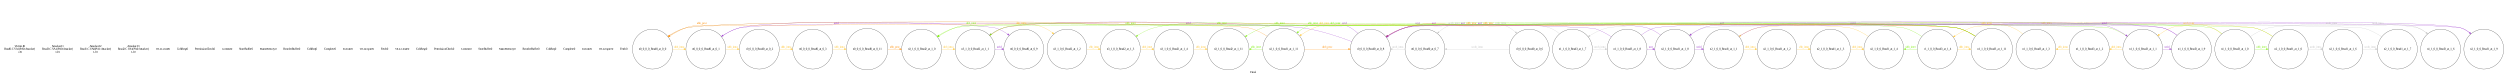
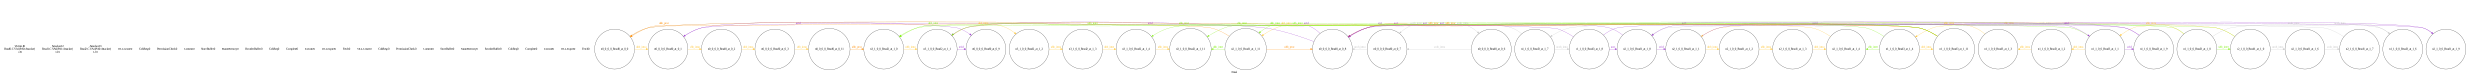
(2189, 23) -> (2151, 23)
(1530, 24) -> (1519, 24)
(58, 49) -> none
